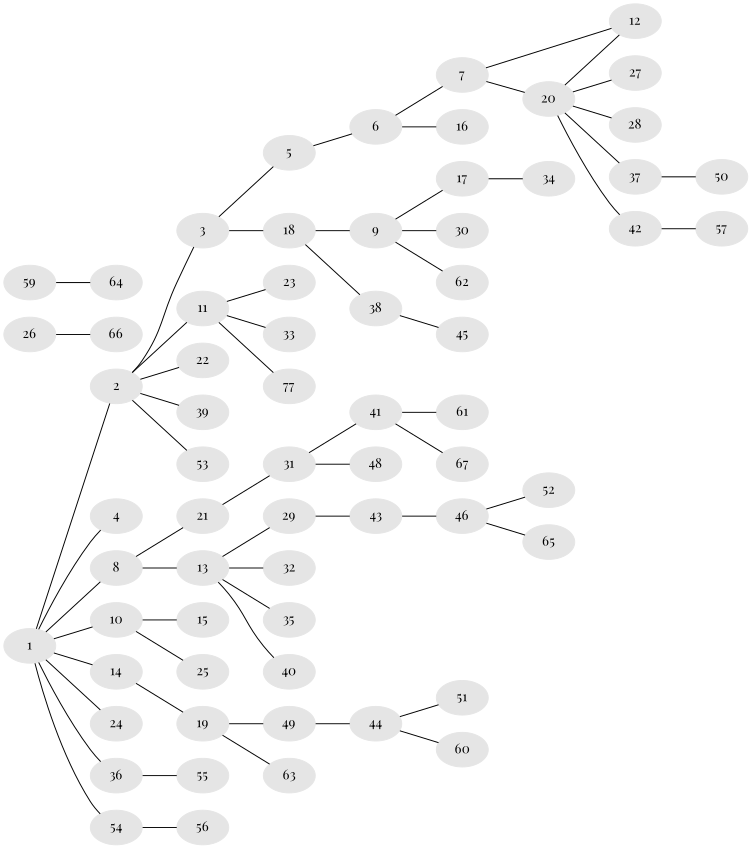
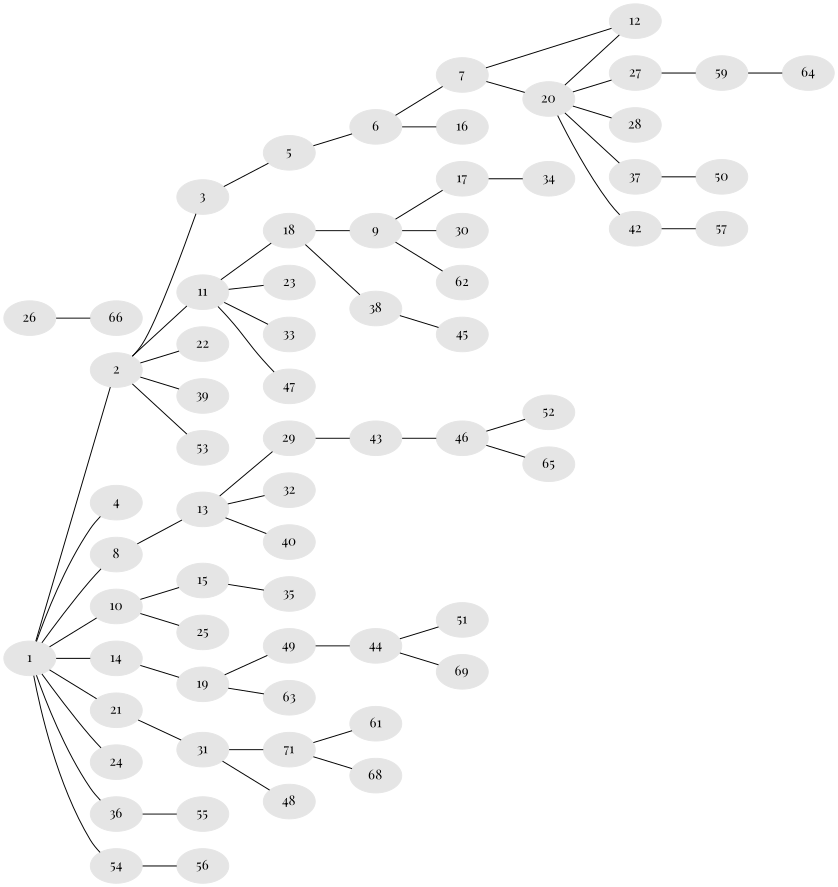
none -> (679, 73)
(246, 231) -> (246, 261)
(289, 386) -> (289, 386)
(376, 412) -> (289, 750)
(462, 464) -> (376, 776)
(160, 542) -> (73, 684)
(246, 594) -> (246, 587)
(462, 750) -> (462, 672)
